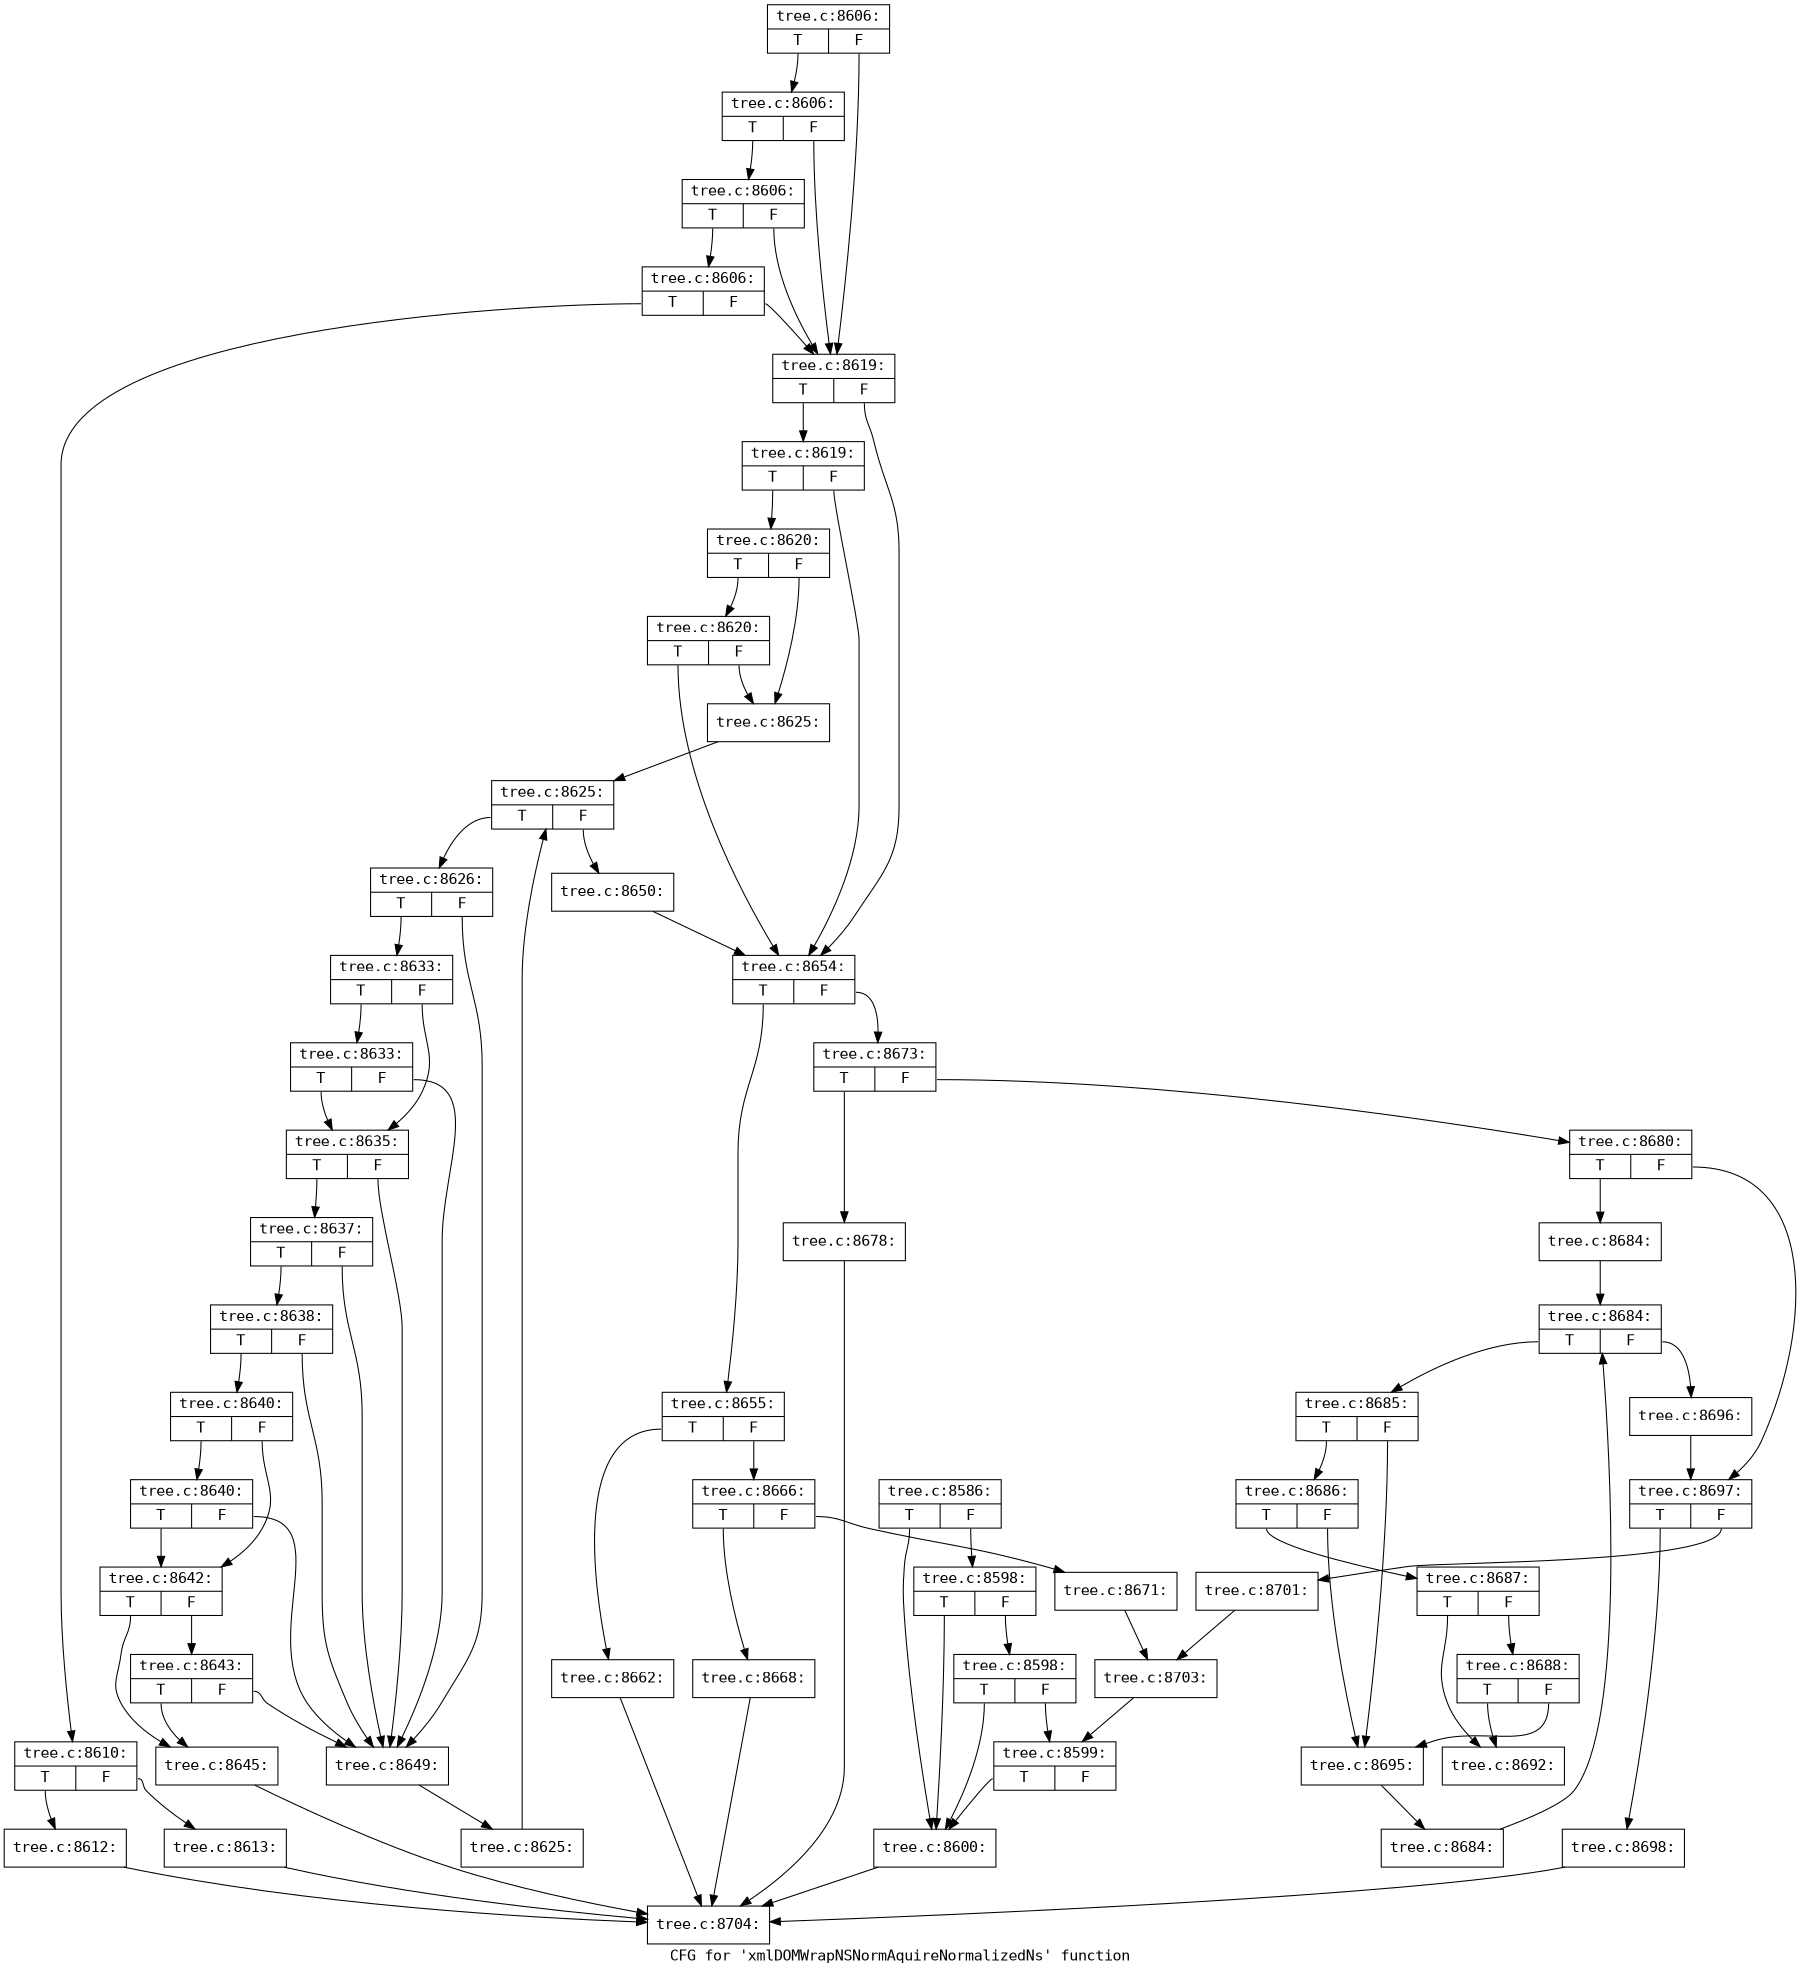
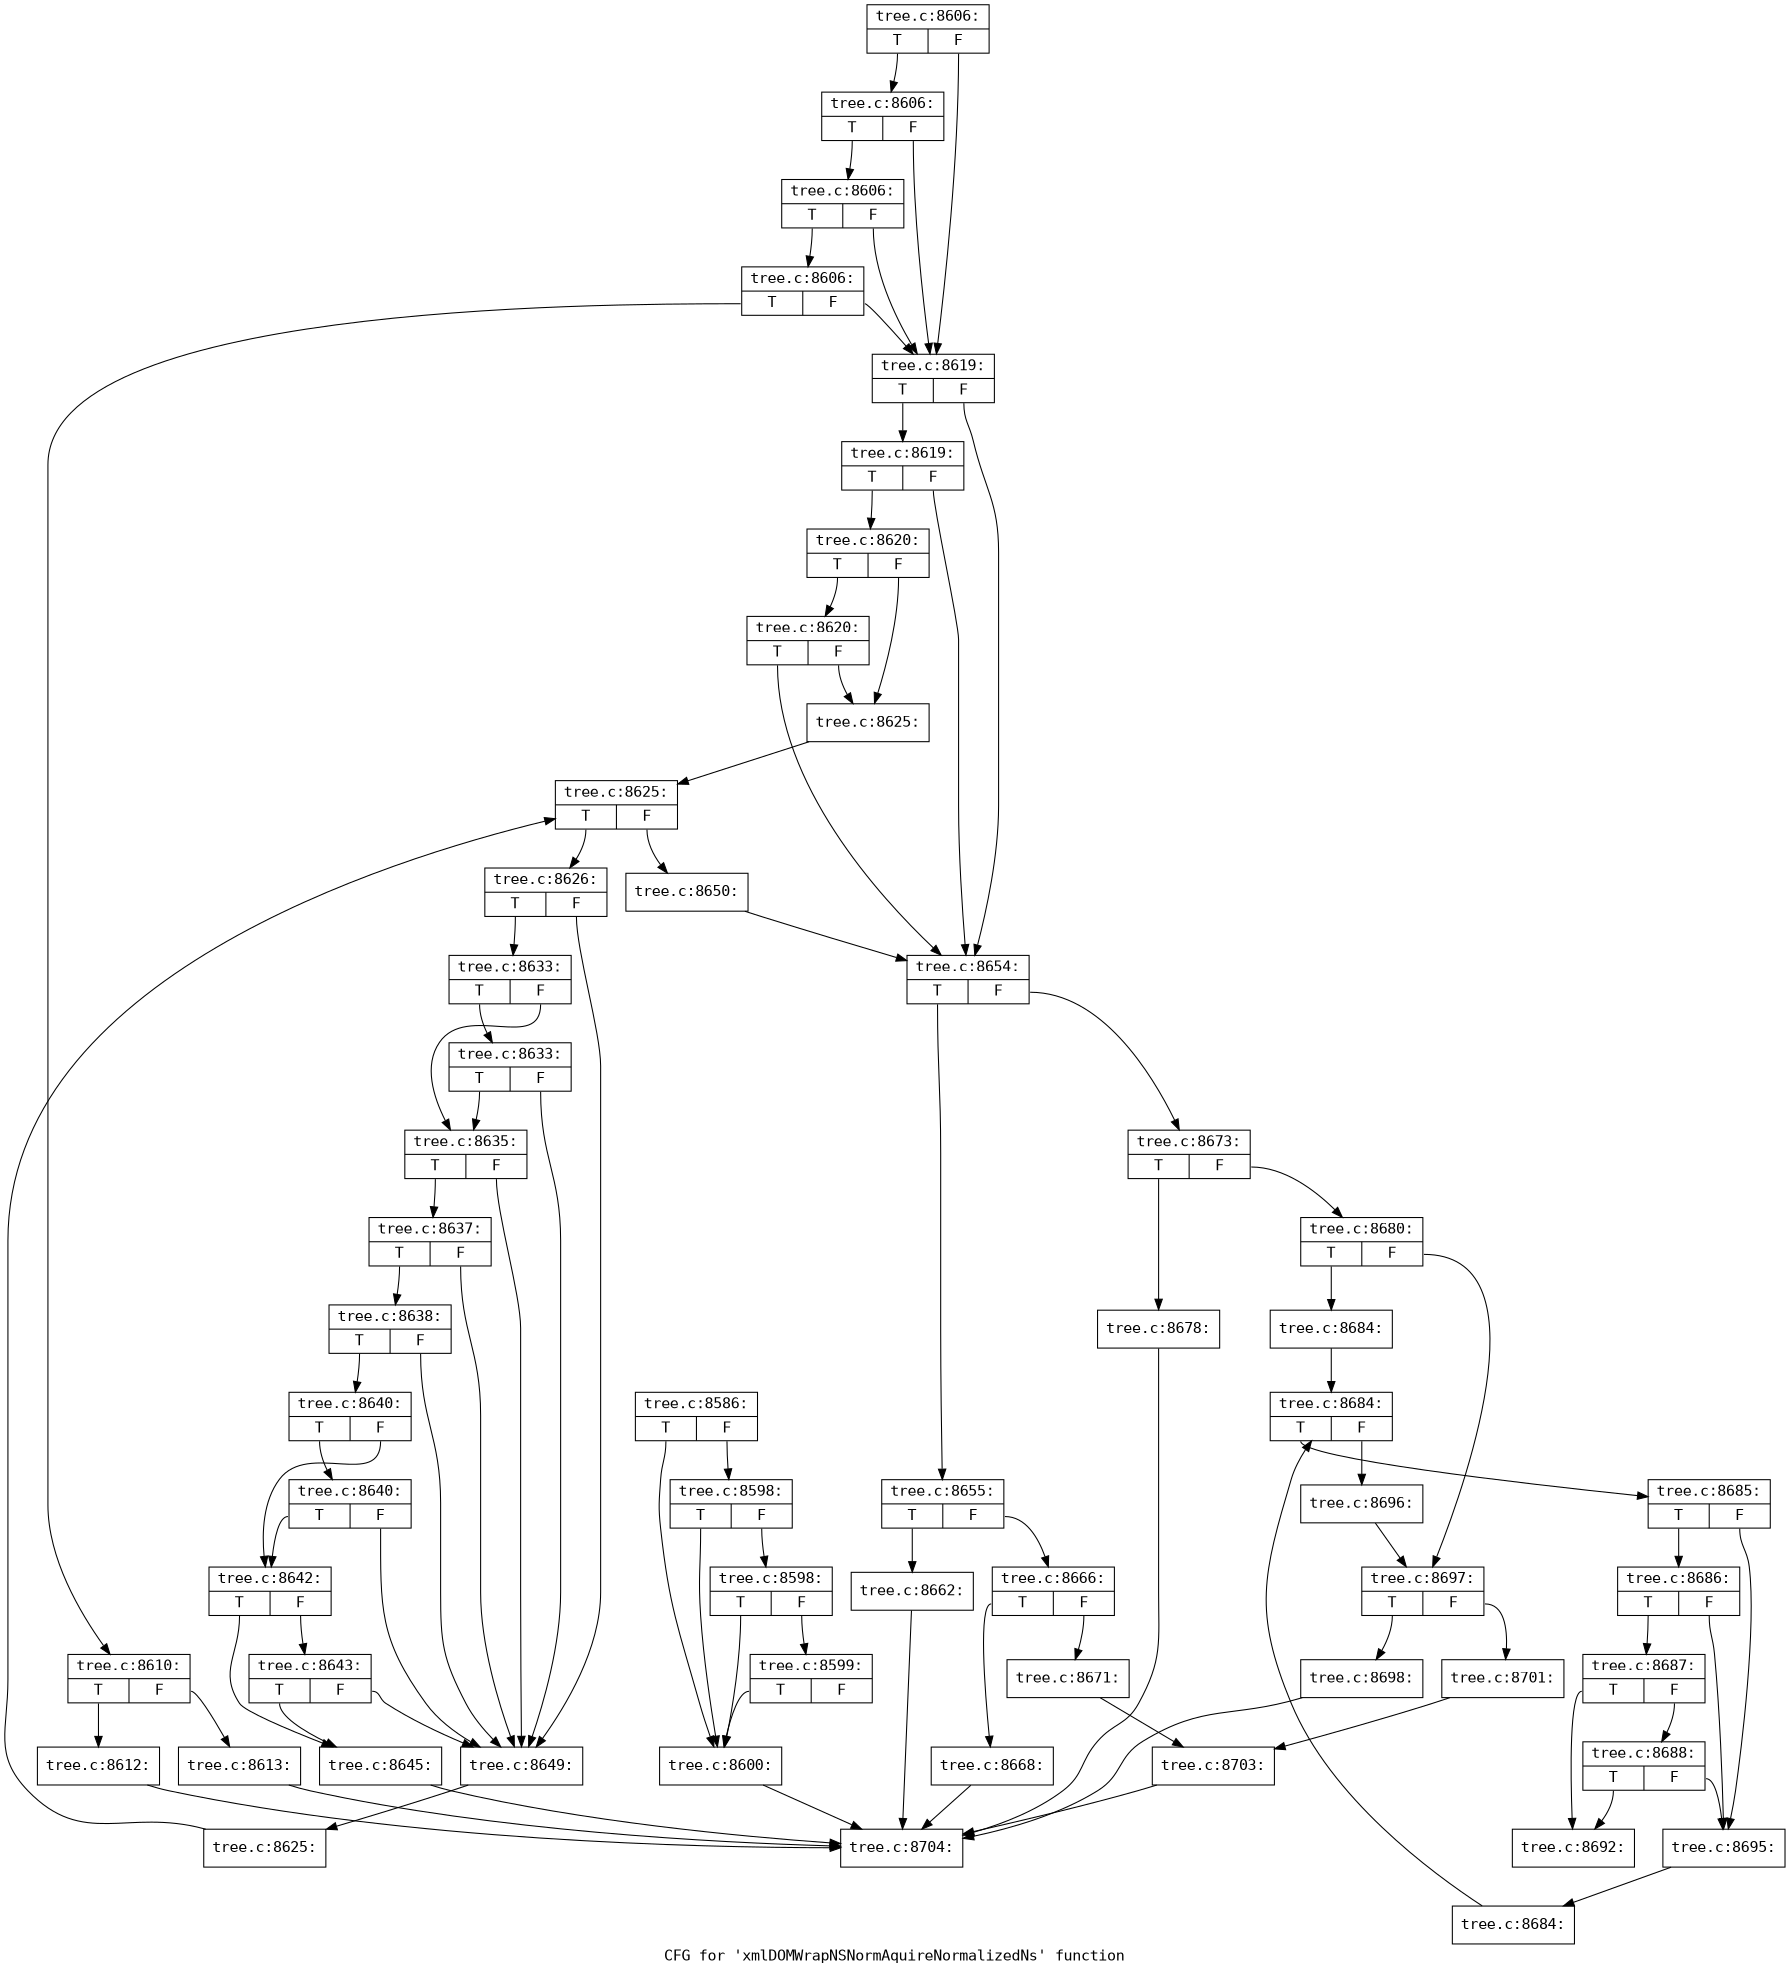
(1112, 1716) -> (1088, 1804)
